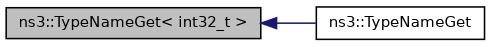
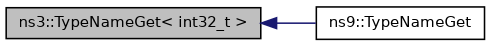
(400, 23) -> (400, 23)
